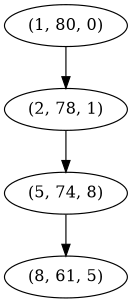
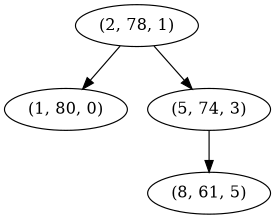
(66, 62) -> (105, 63)
(66, 193) -> (209, 109)
